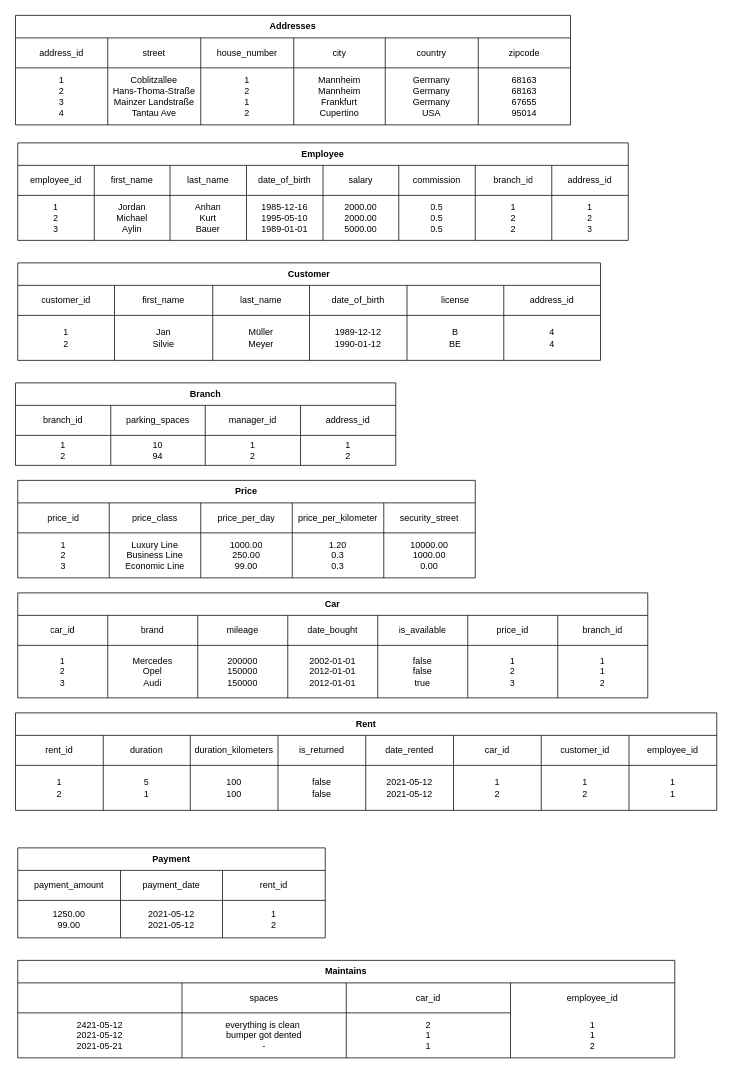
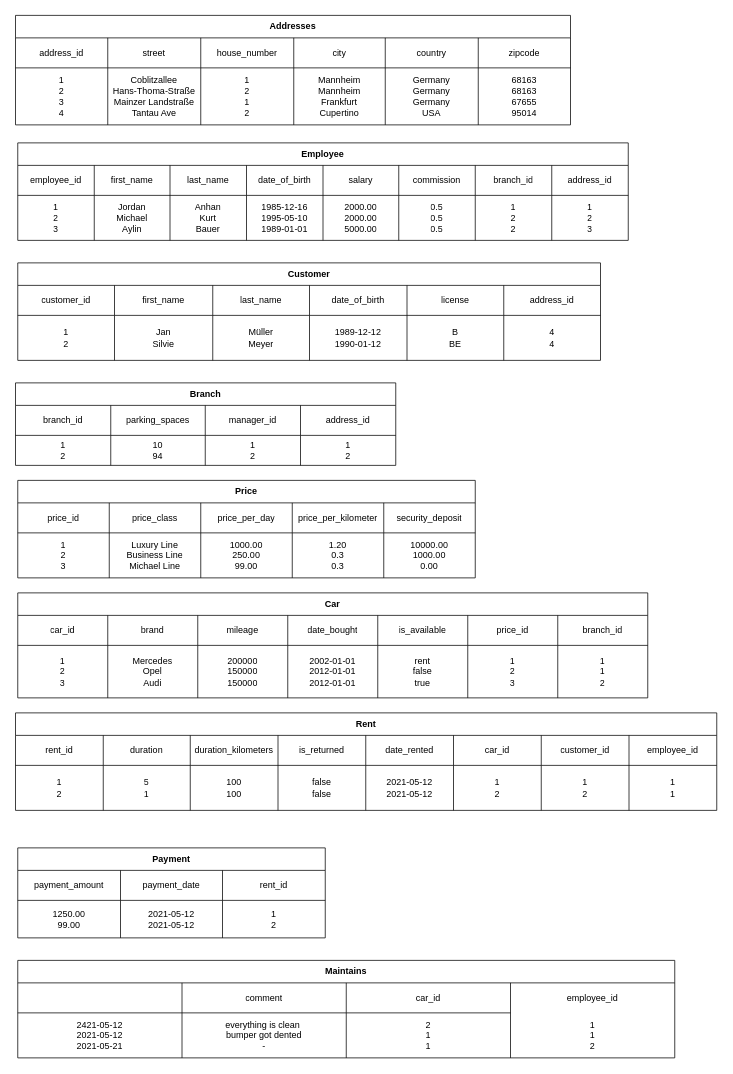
(429, 518) -> (429, 518)
(155, 555) -> (155, 555)
(423, 672) -> (423, 672)
(264, 998) -> (264, 998)
